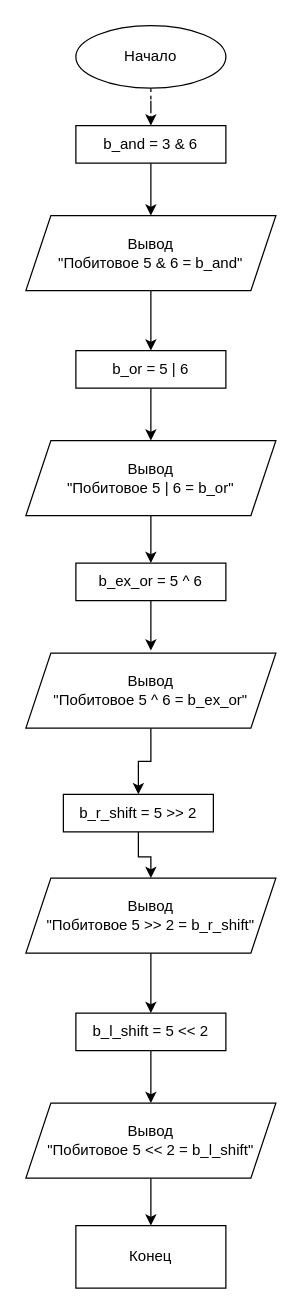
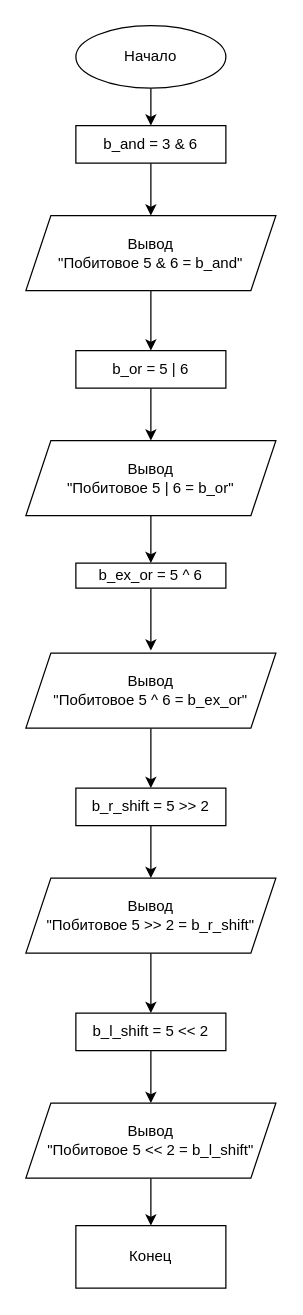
(151, 96) -> (151, 96)
(151, 582) -> (151, 576)
(138, 813) -> (151, 807)
